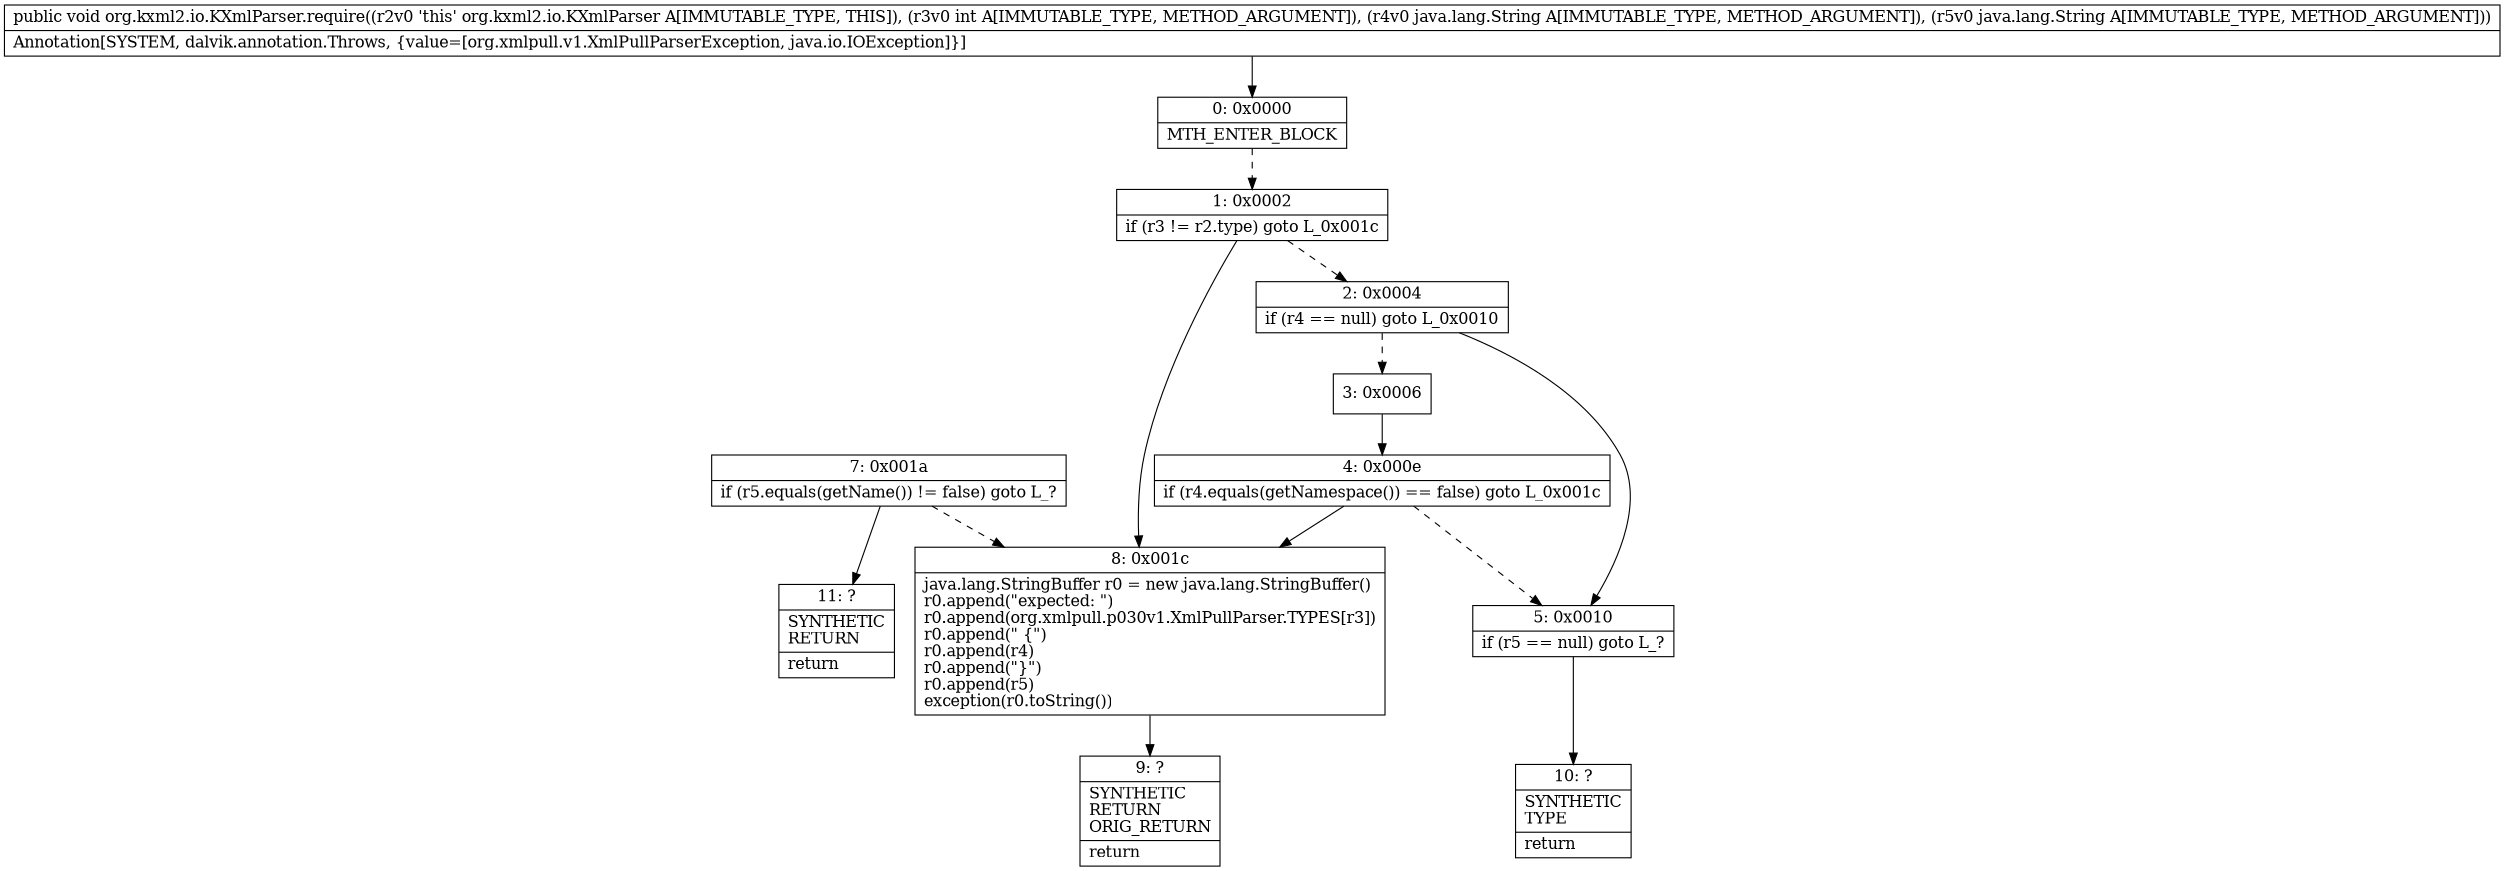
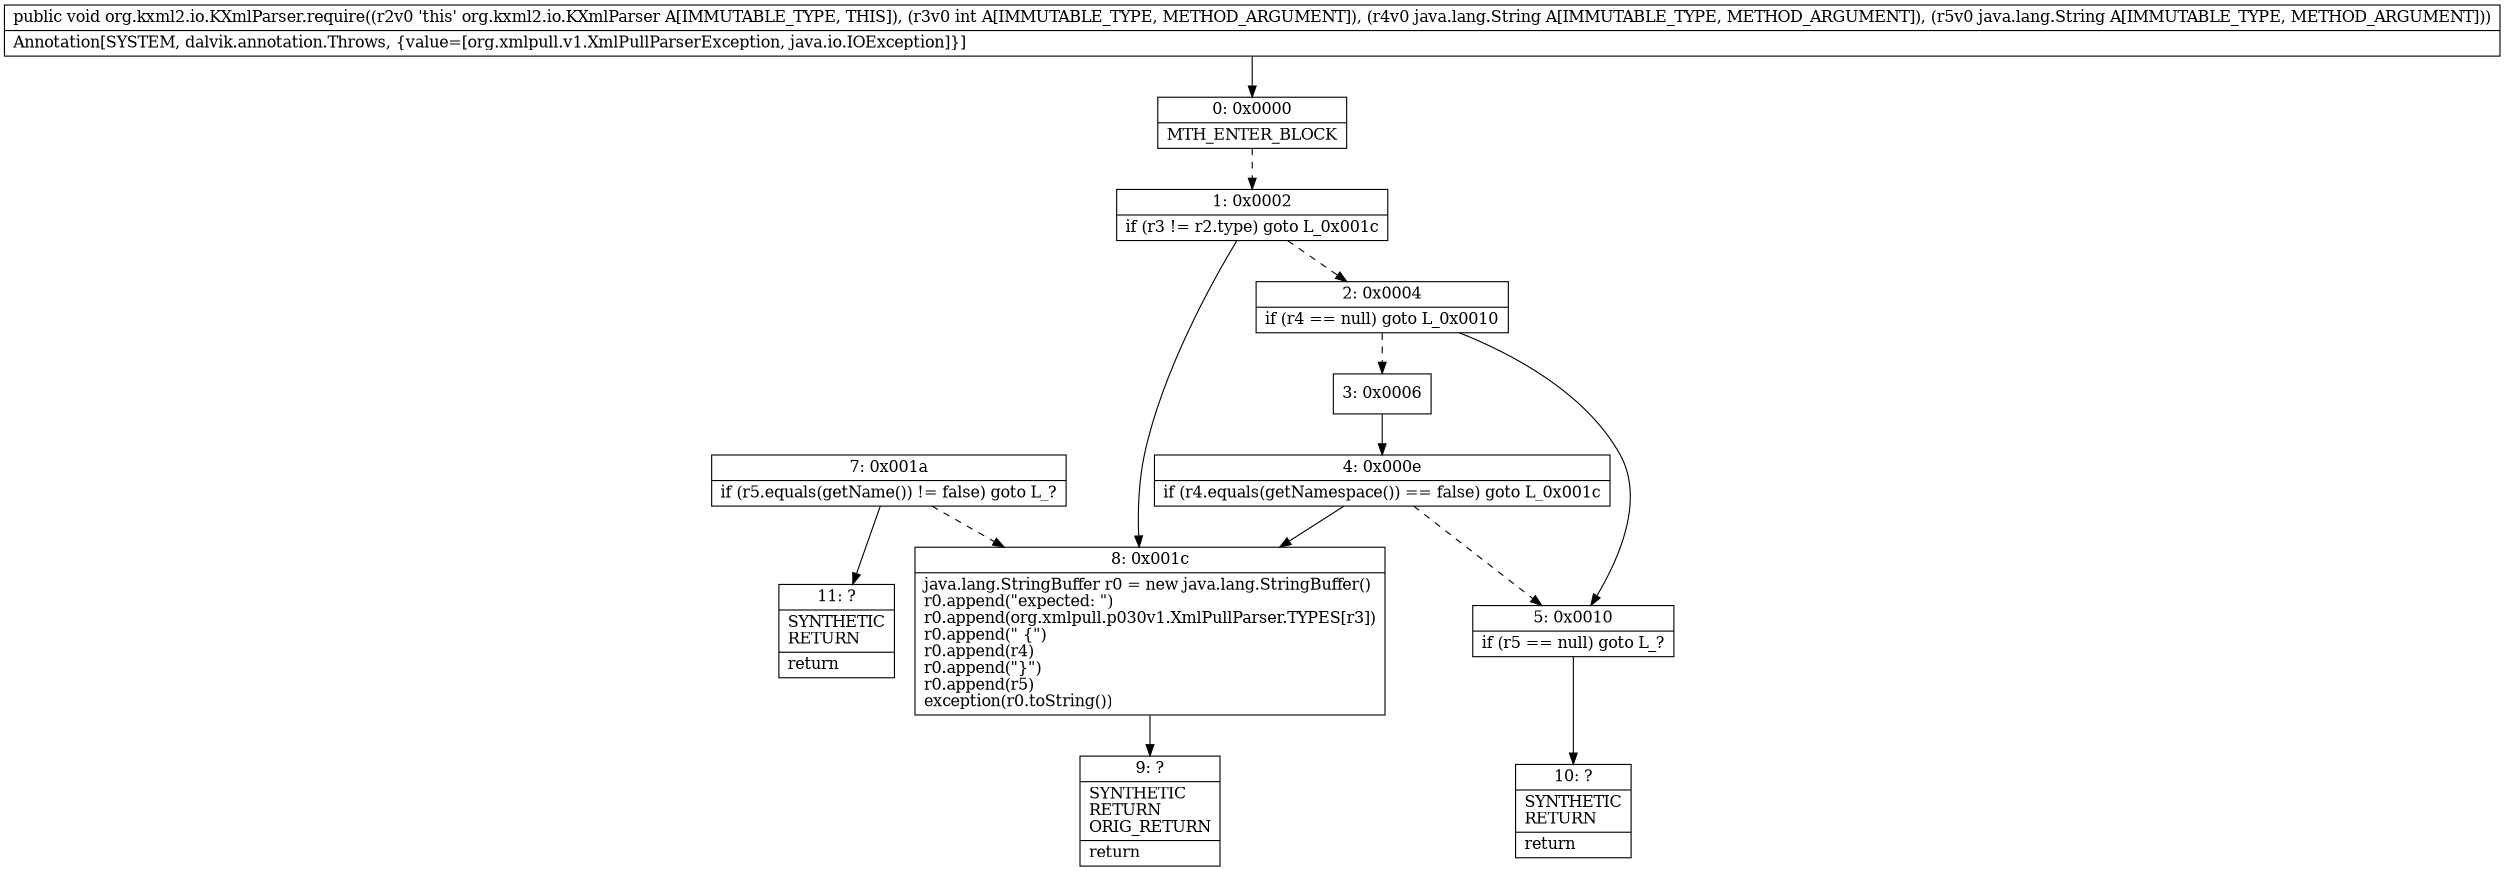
(1546, 819) -> (1561, 819)
